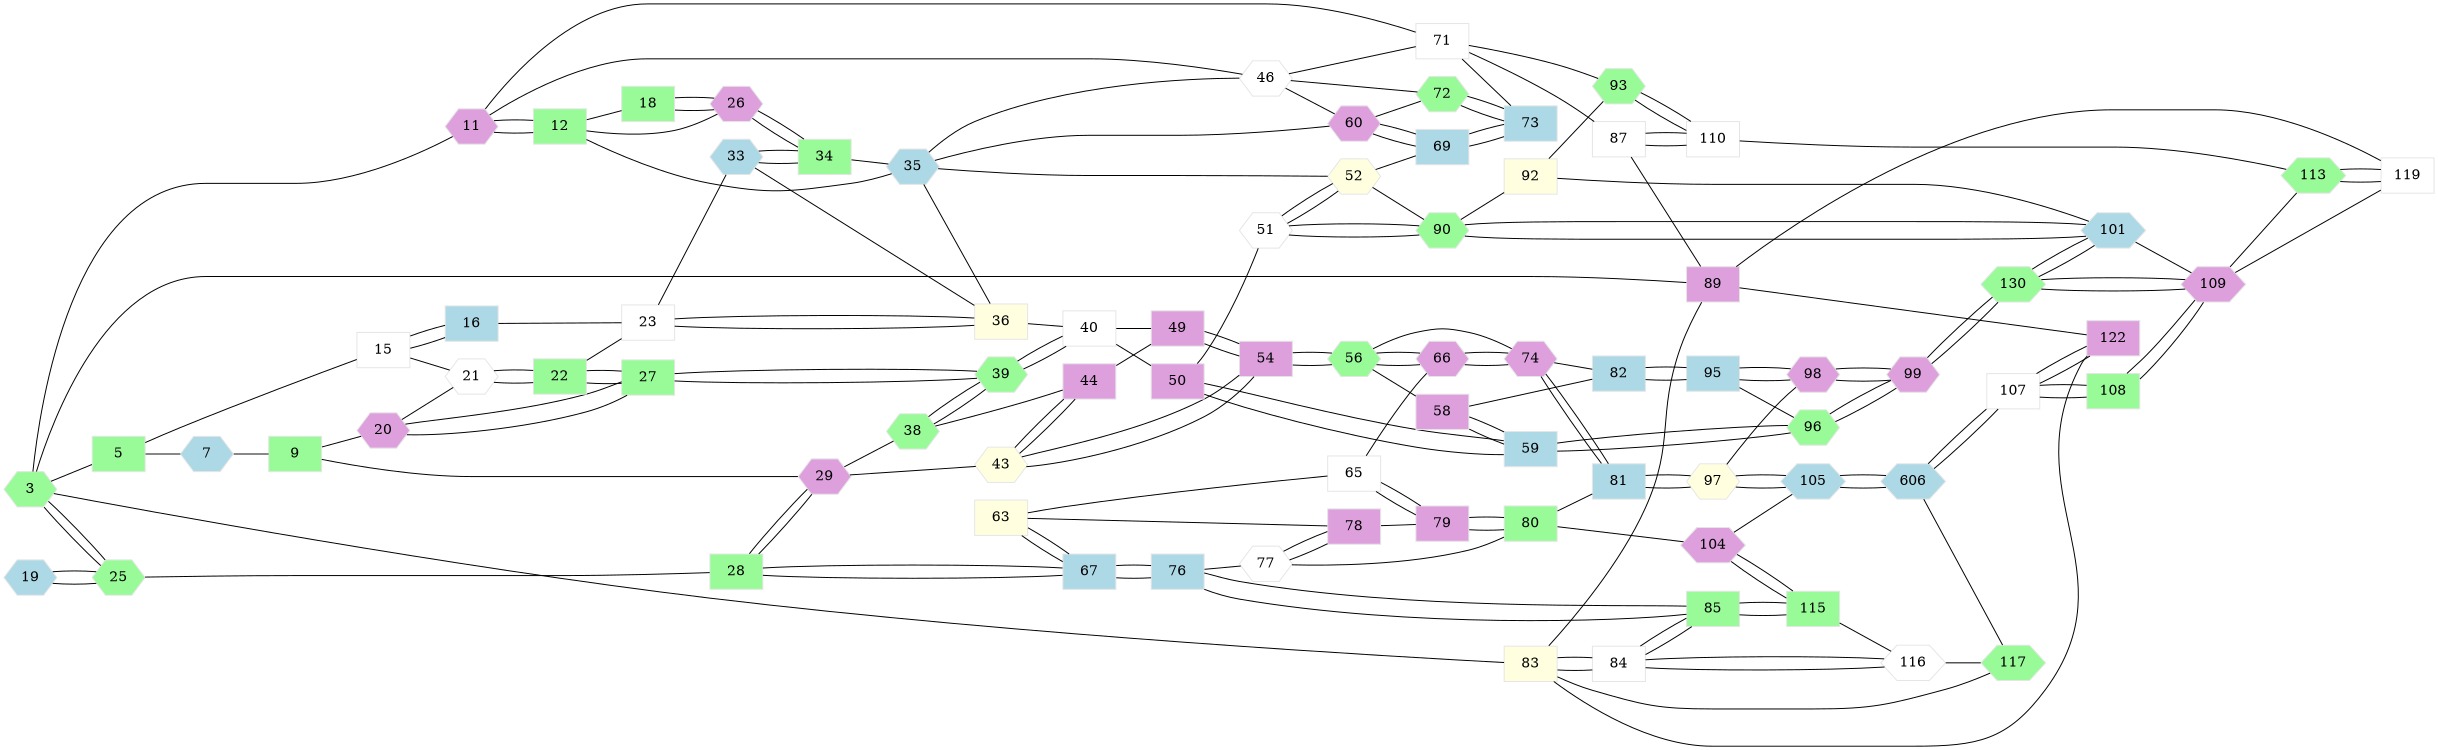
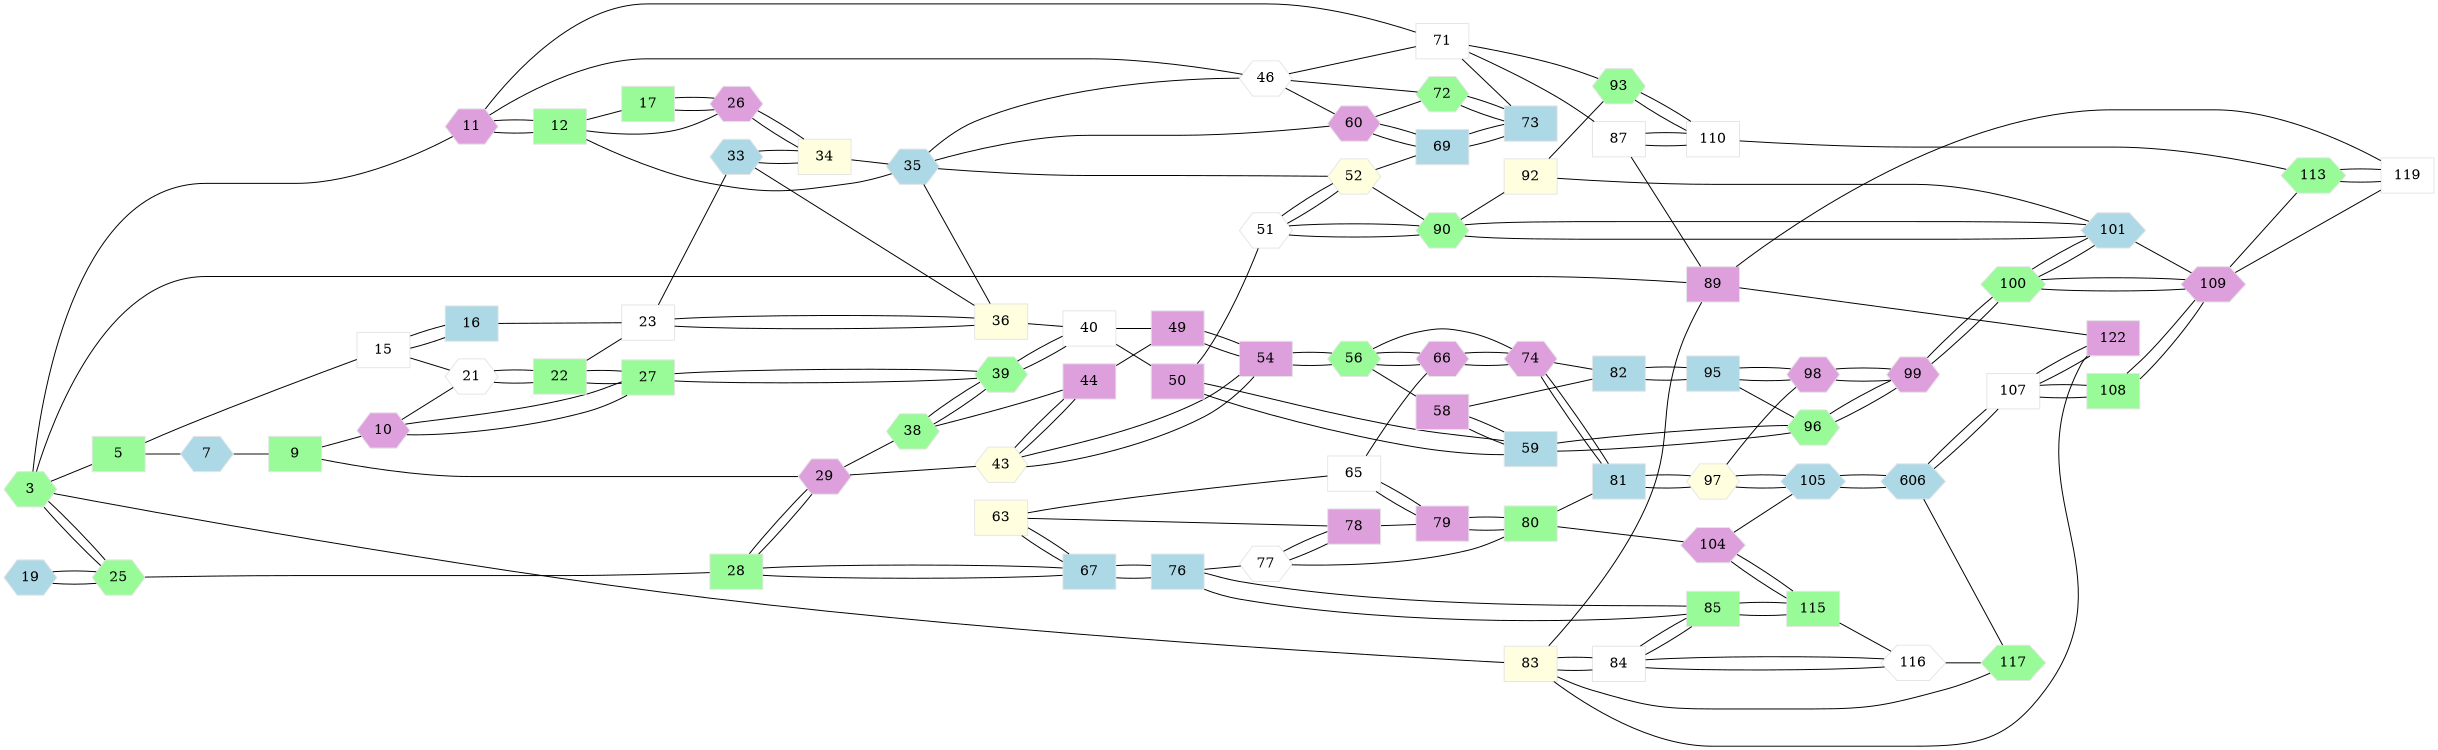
(648, 104) -> (648, 104)
(825, 157) -> (825, 157)
(2013, 284) -> (2013, 284)
(383, 430) -> (383, 430)
